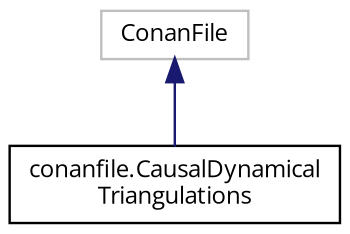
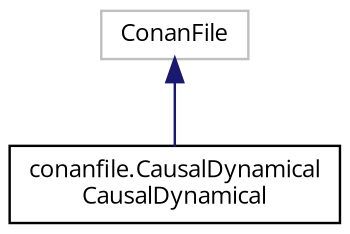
(175, 184) -> (175, 184)
